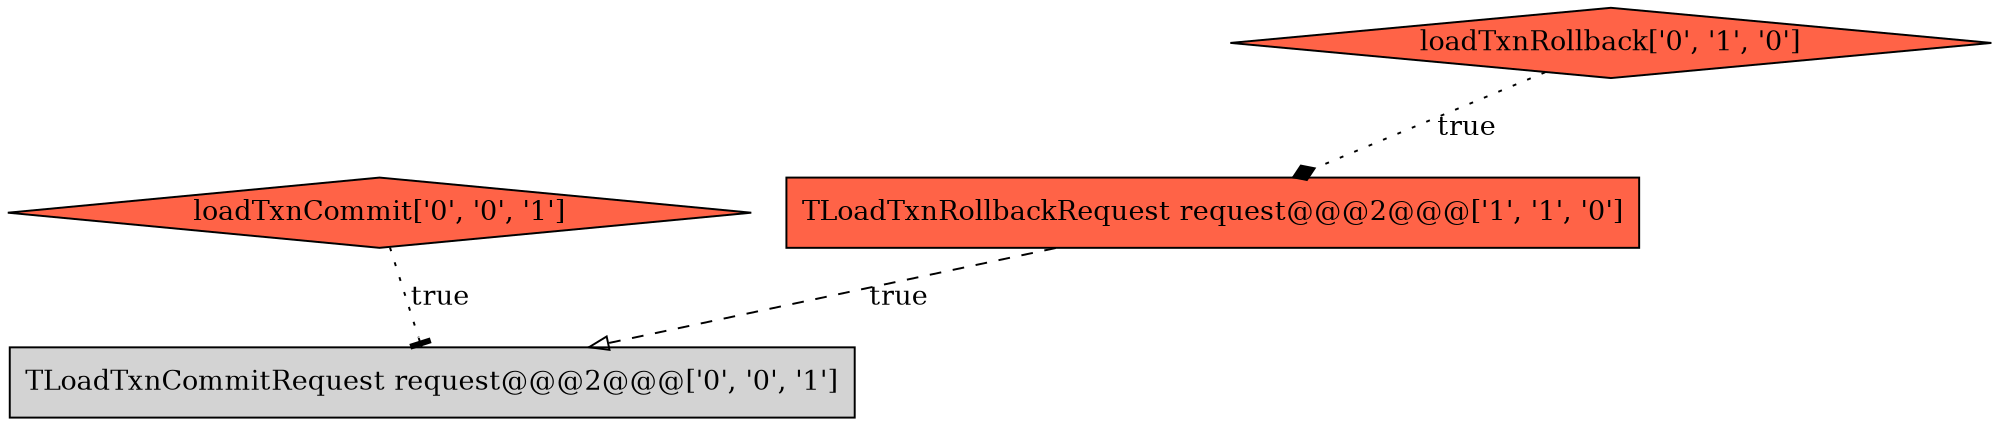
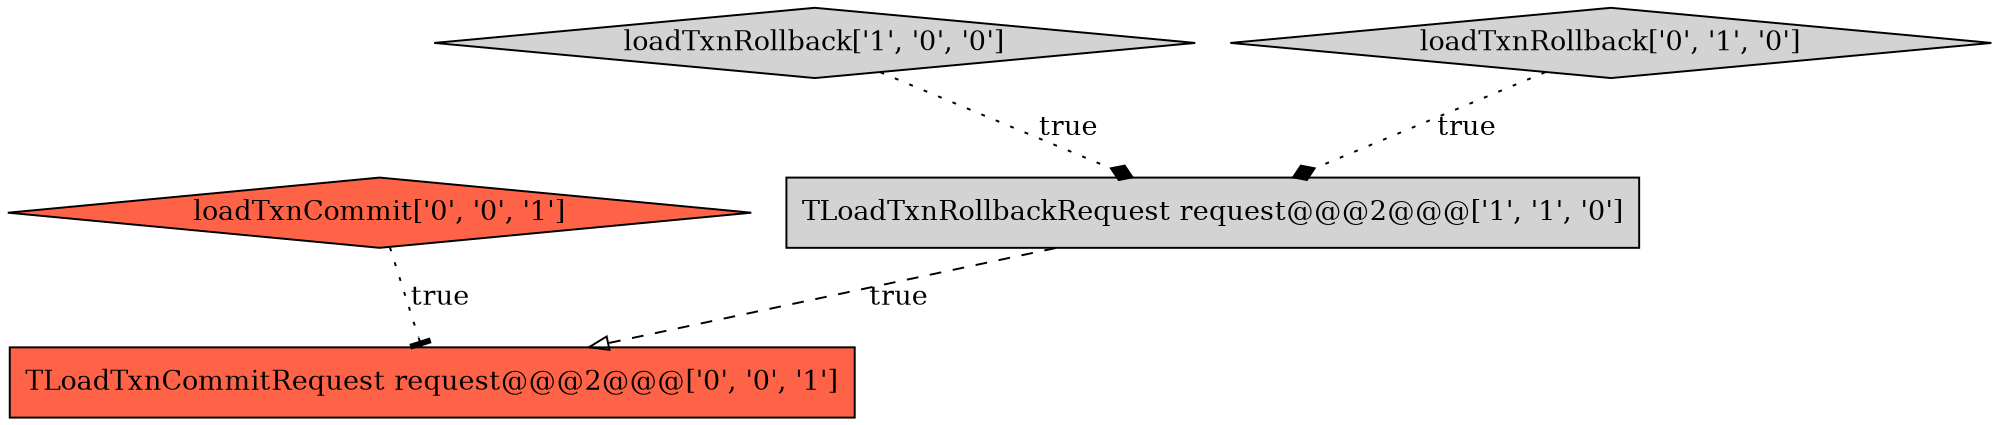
none -> (815, 43)
(1611, 43) -> (1611, 43)
(1213, 213) -> (1213, 213)
(432, 382) -> (432, 382)
